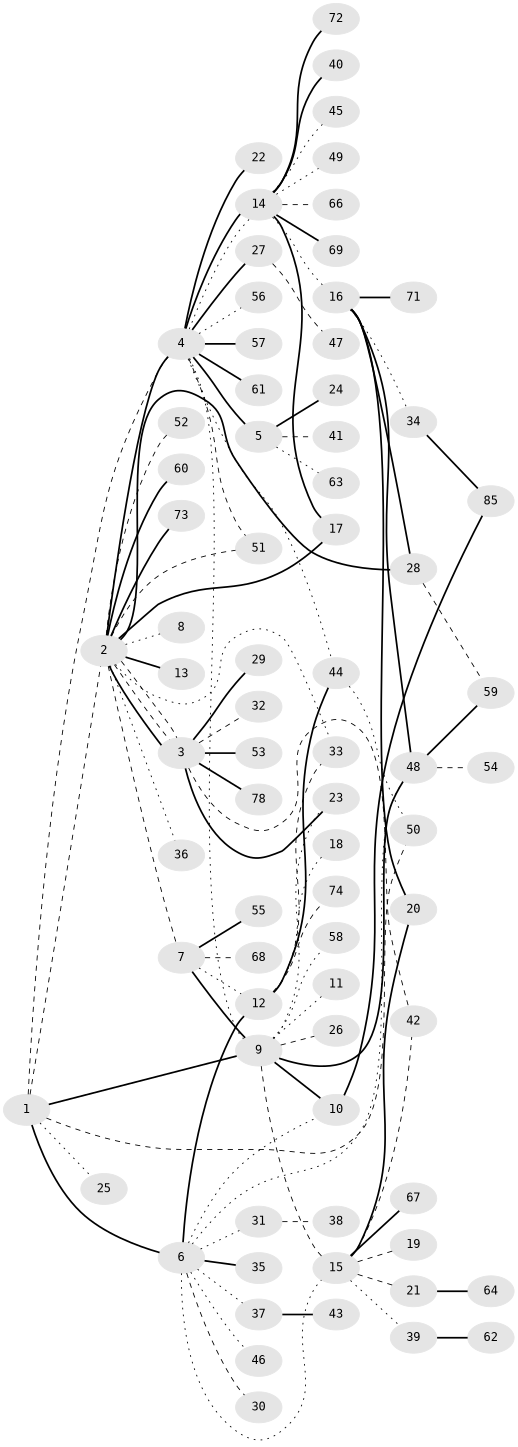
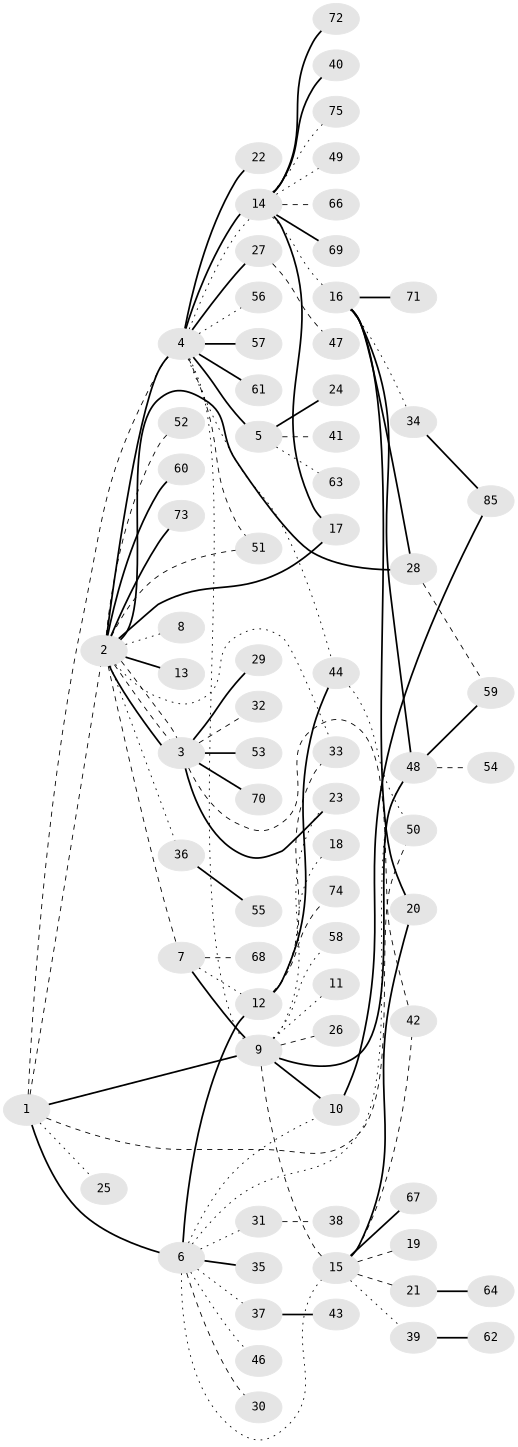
(336, 112) -> (336, 112)
(259, 800) -> (259, 800)
(221, 934) -> (220, 883)
